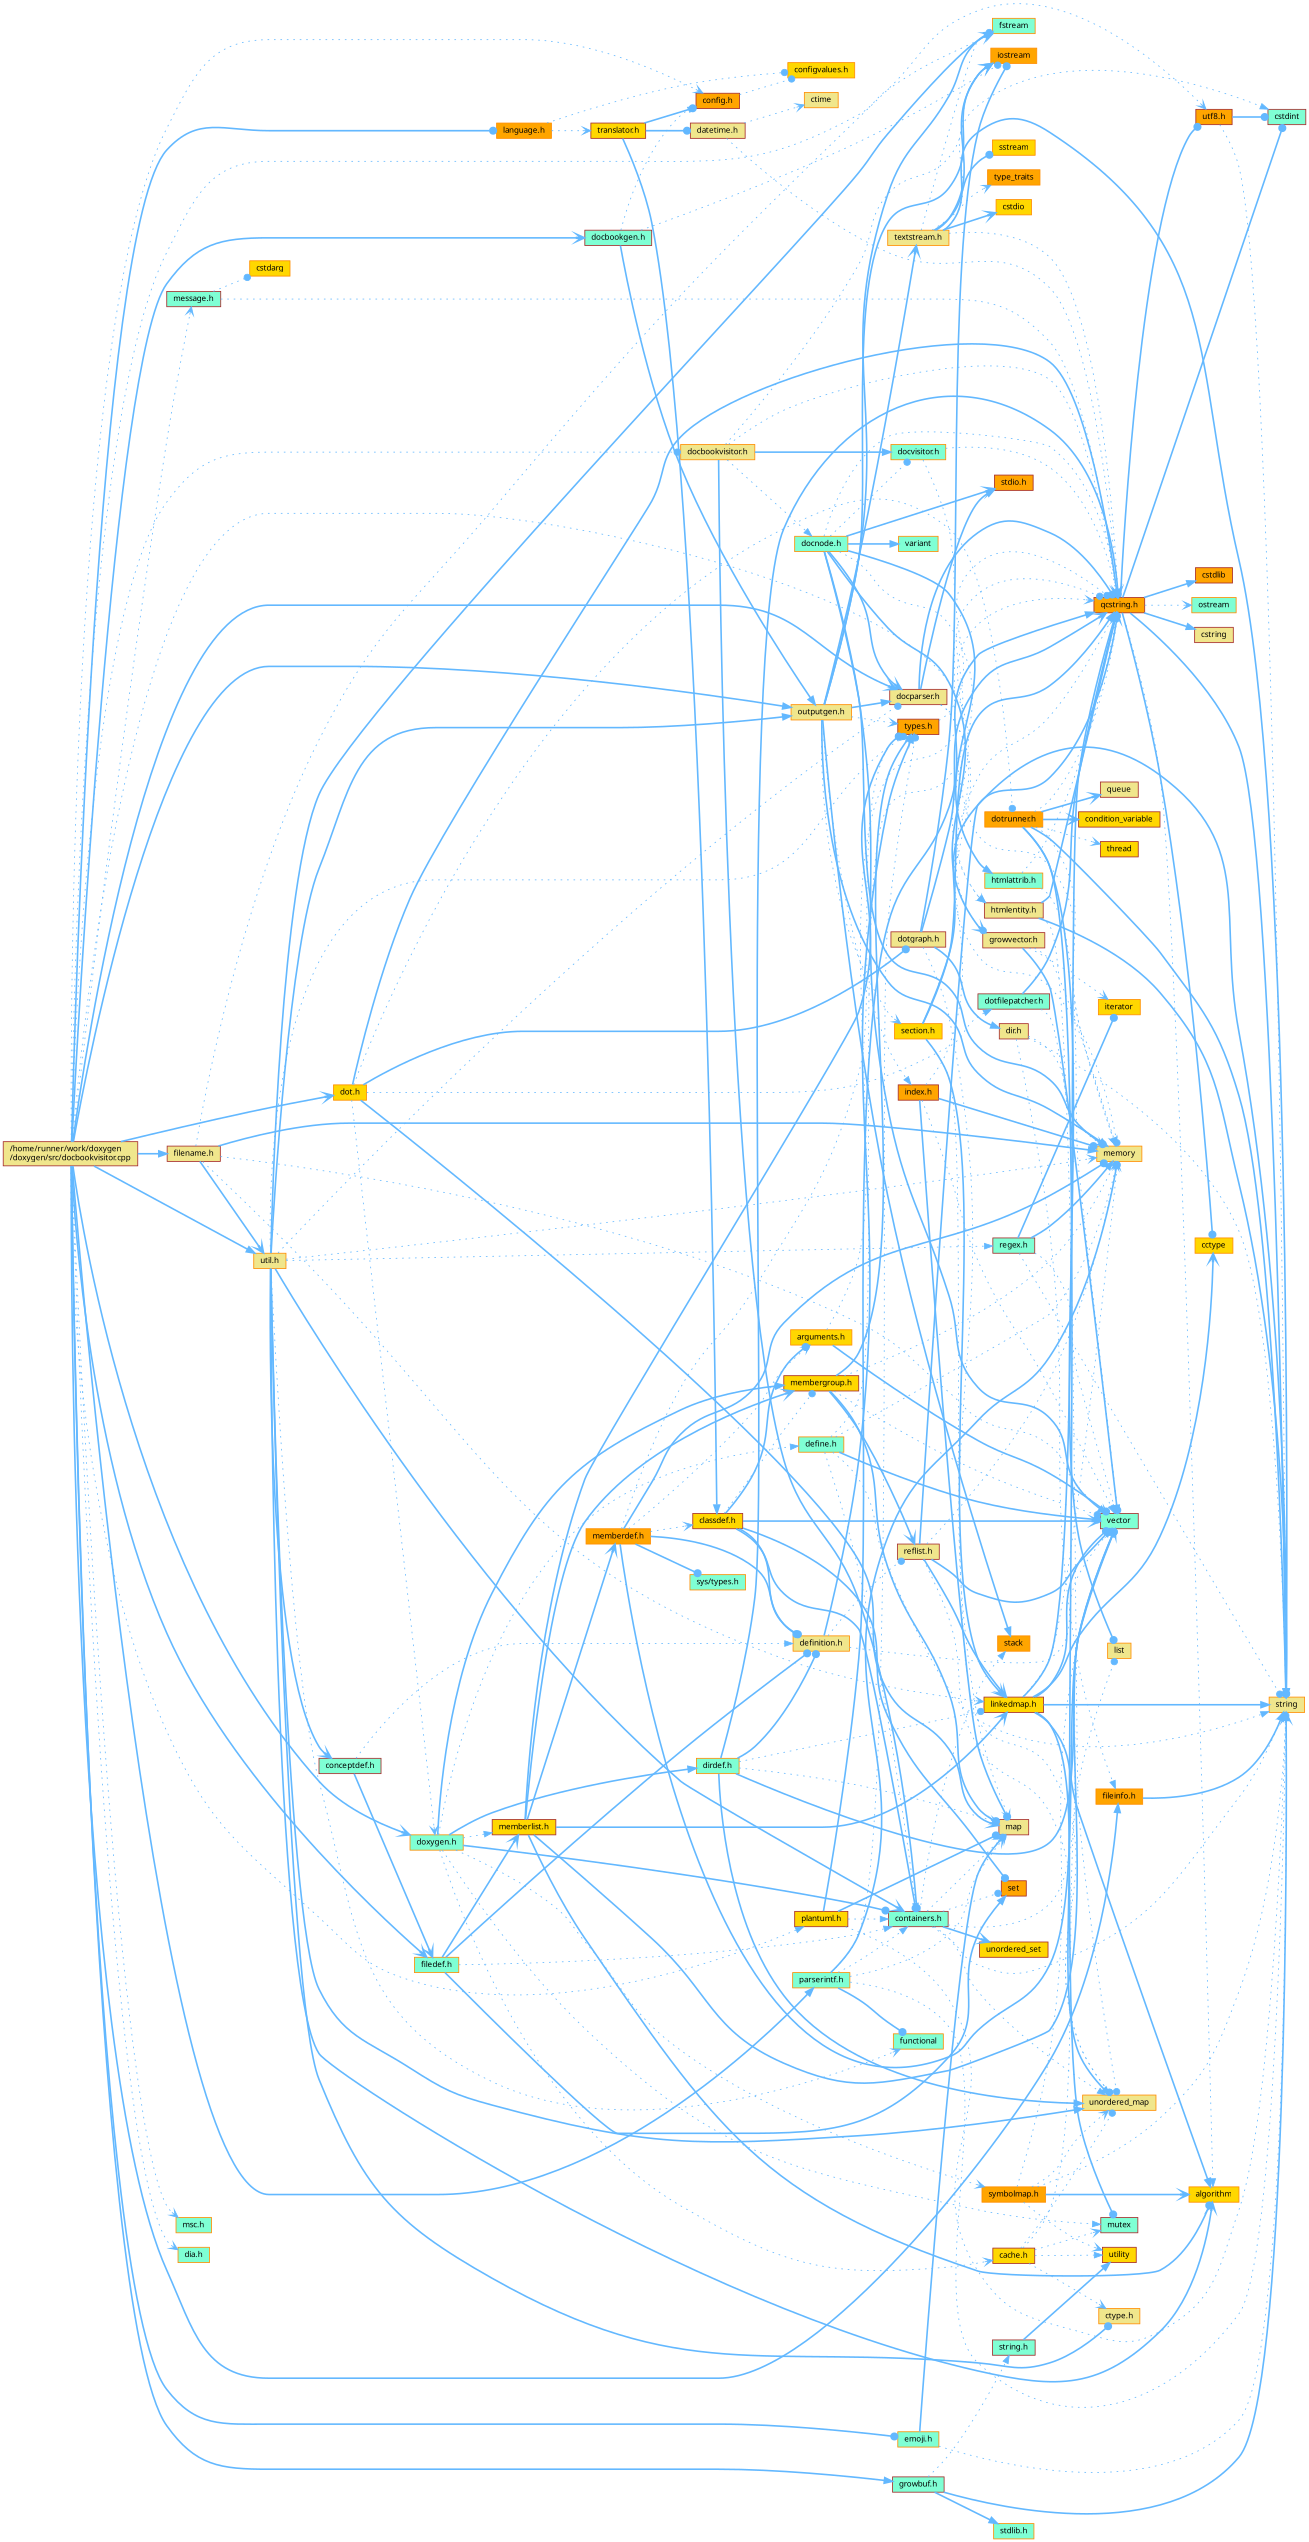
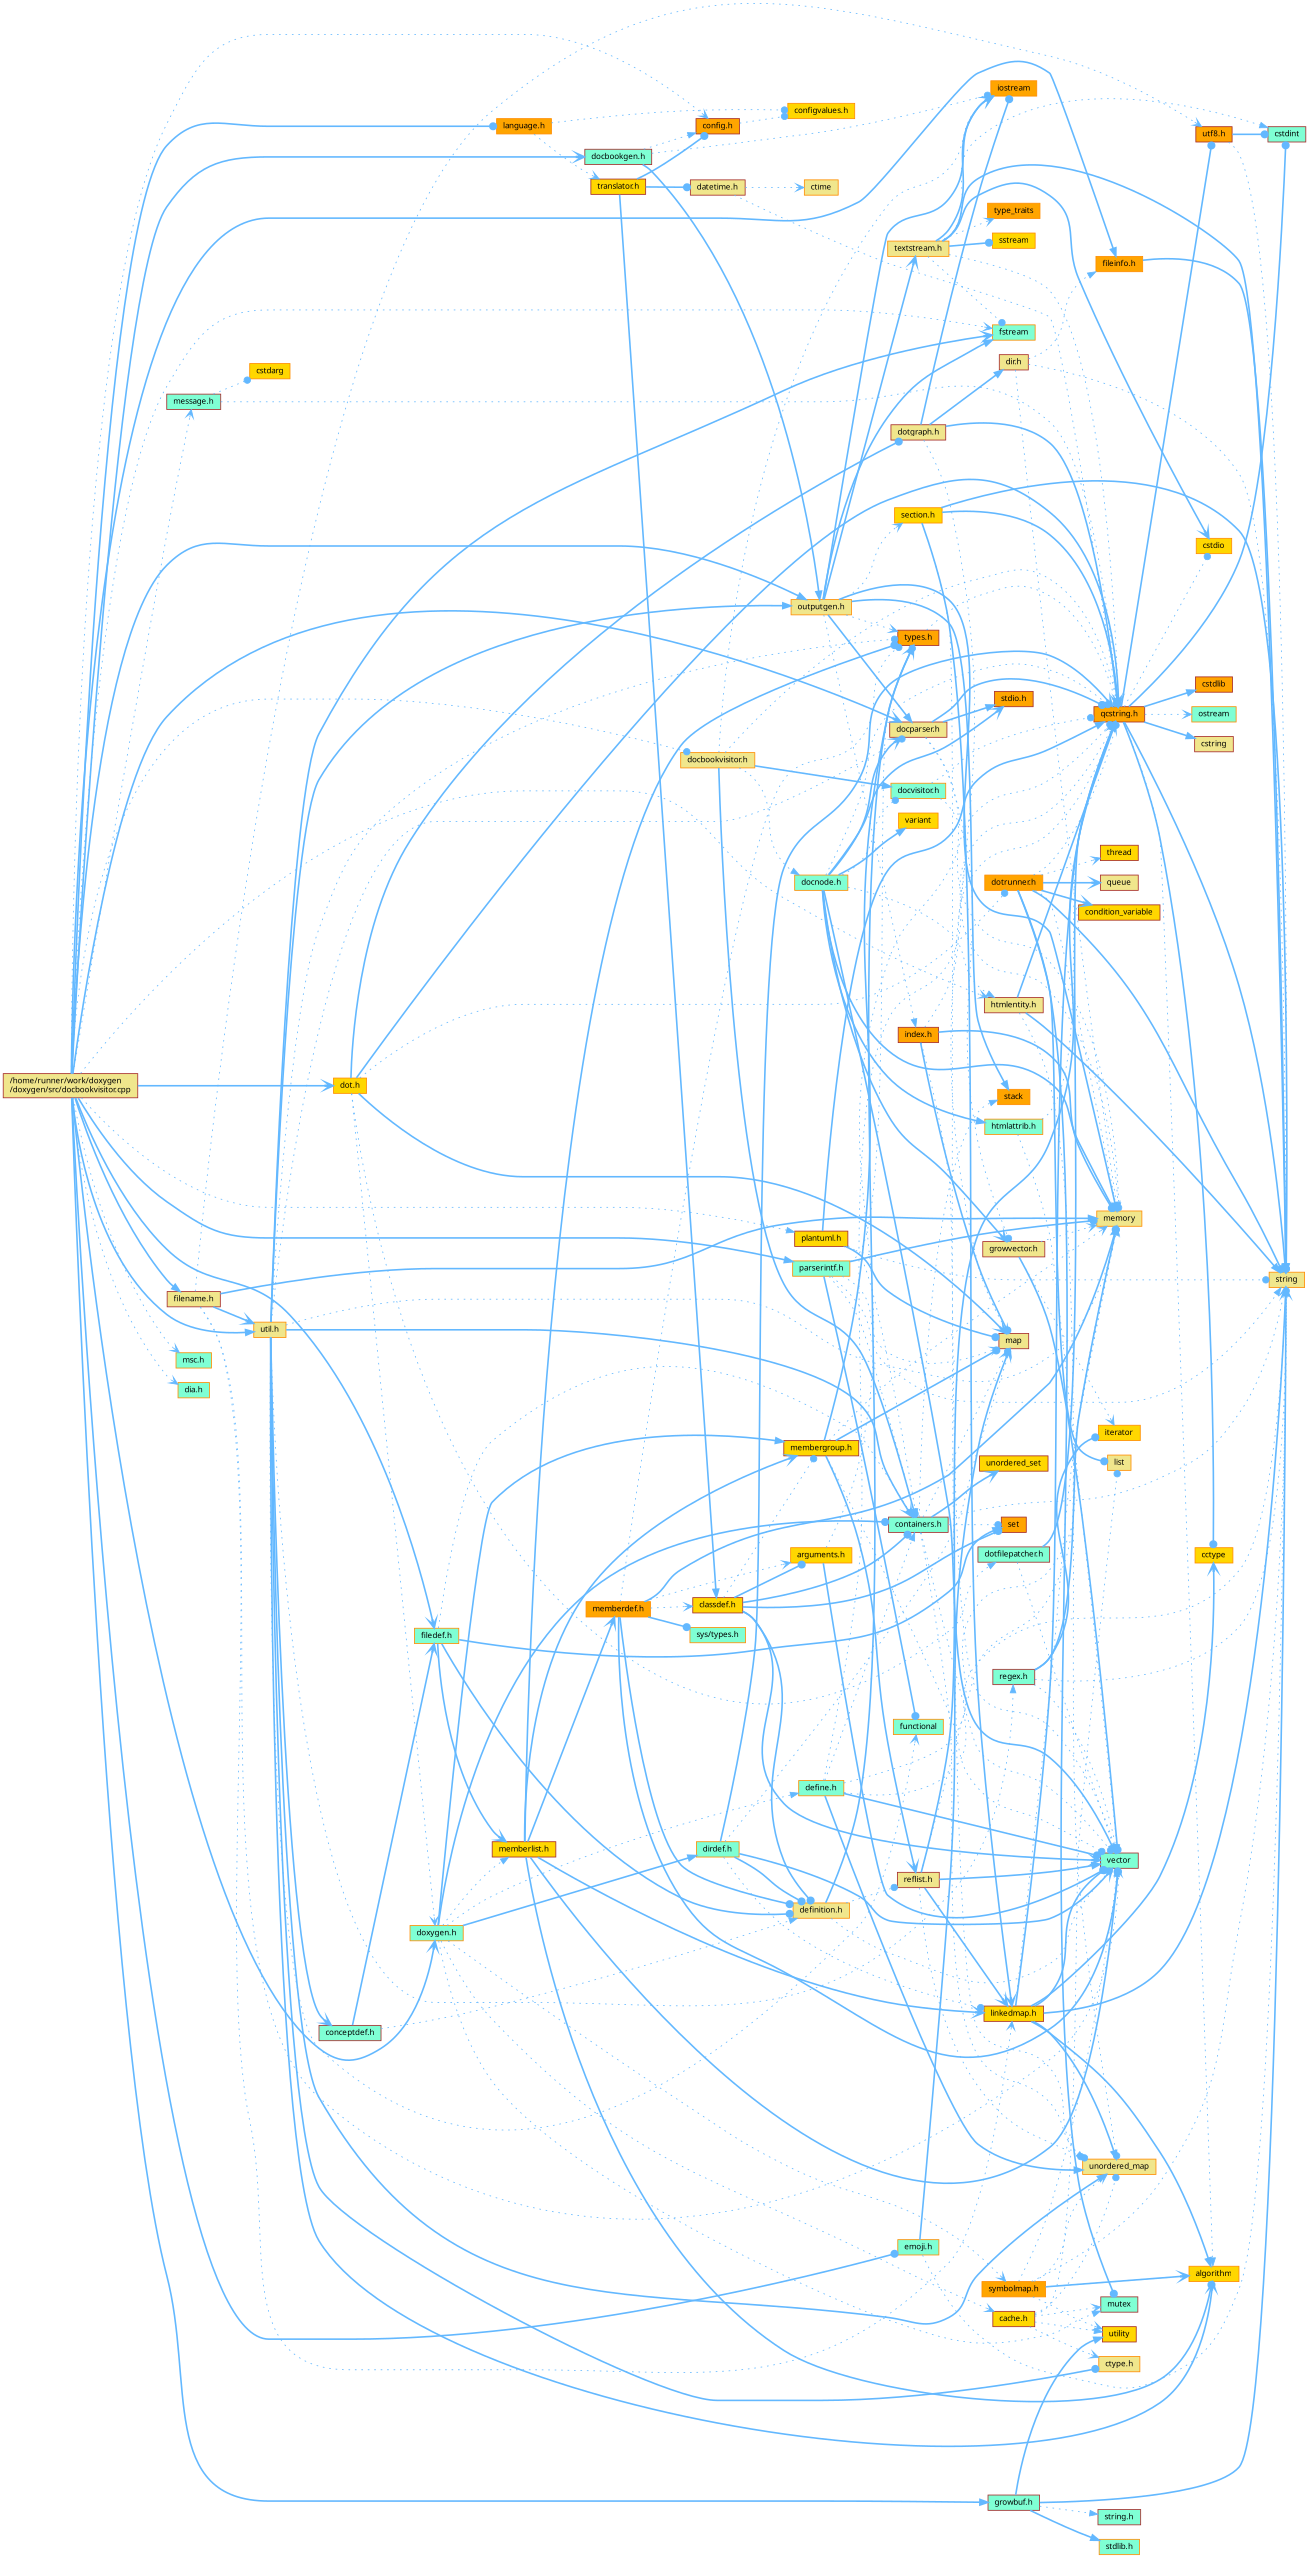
(918, 544) -> (918, 821)
none -> (1165, 633)
(813, 2026) -> (914, 2020)
(1063, 2304) -> (1040, 2409)
